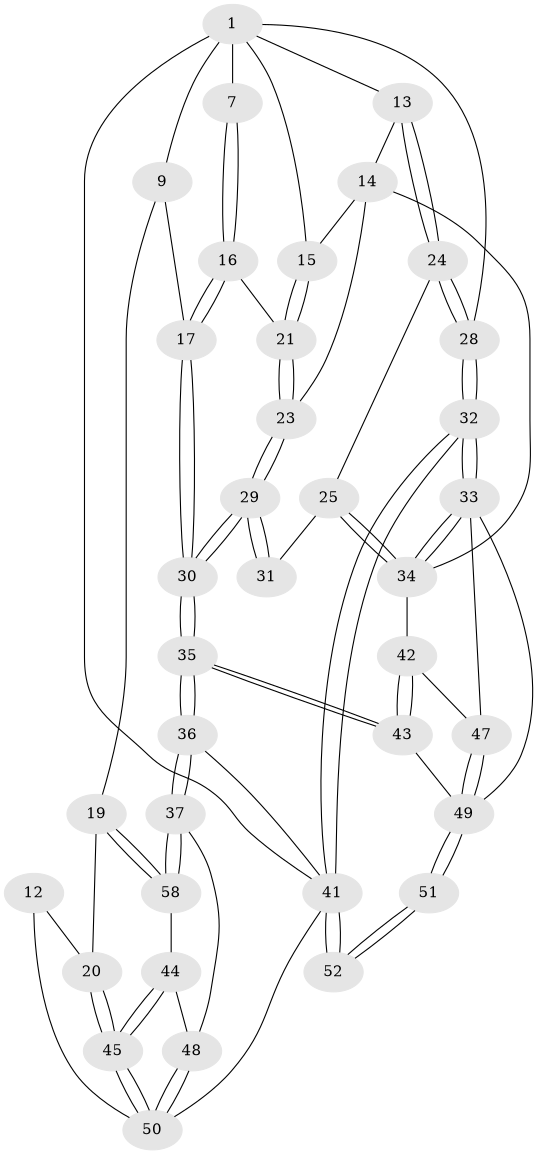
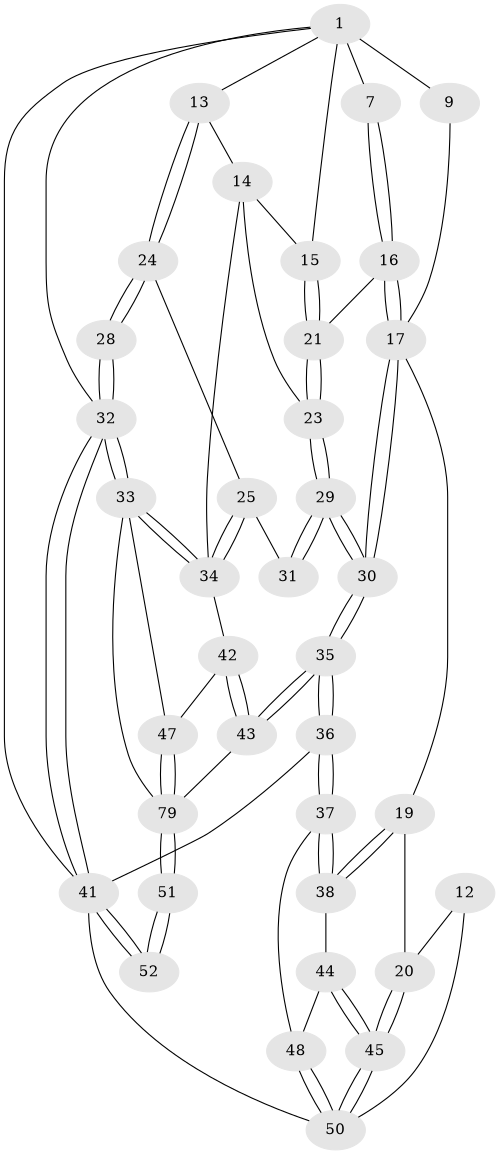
(458, 105) -> (60, 133)
(126, 497) -> (448, 576)
(464, 814) -> (168, 814)
(171, 893) -> (326, 893)
